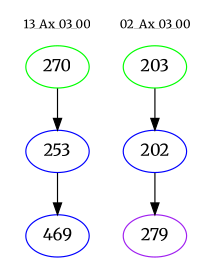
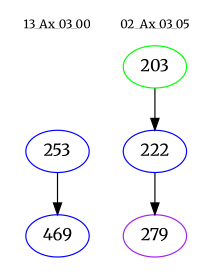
(156, 25) -> (156, 25)
(58, 67) -> none
(155, 151) -> (155, 151)
